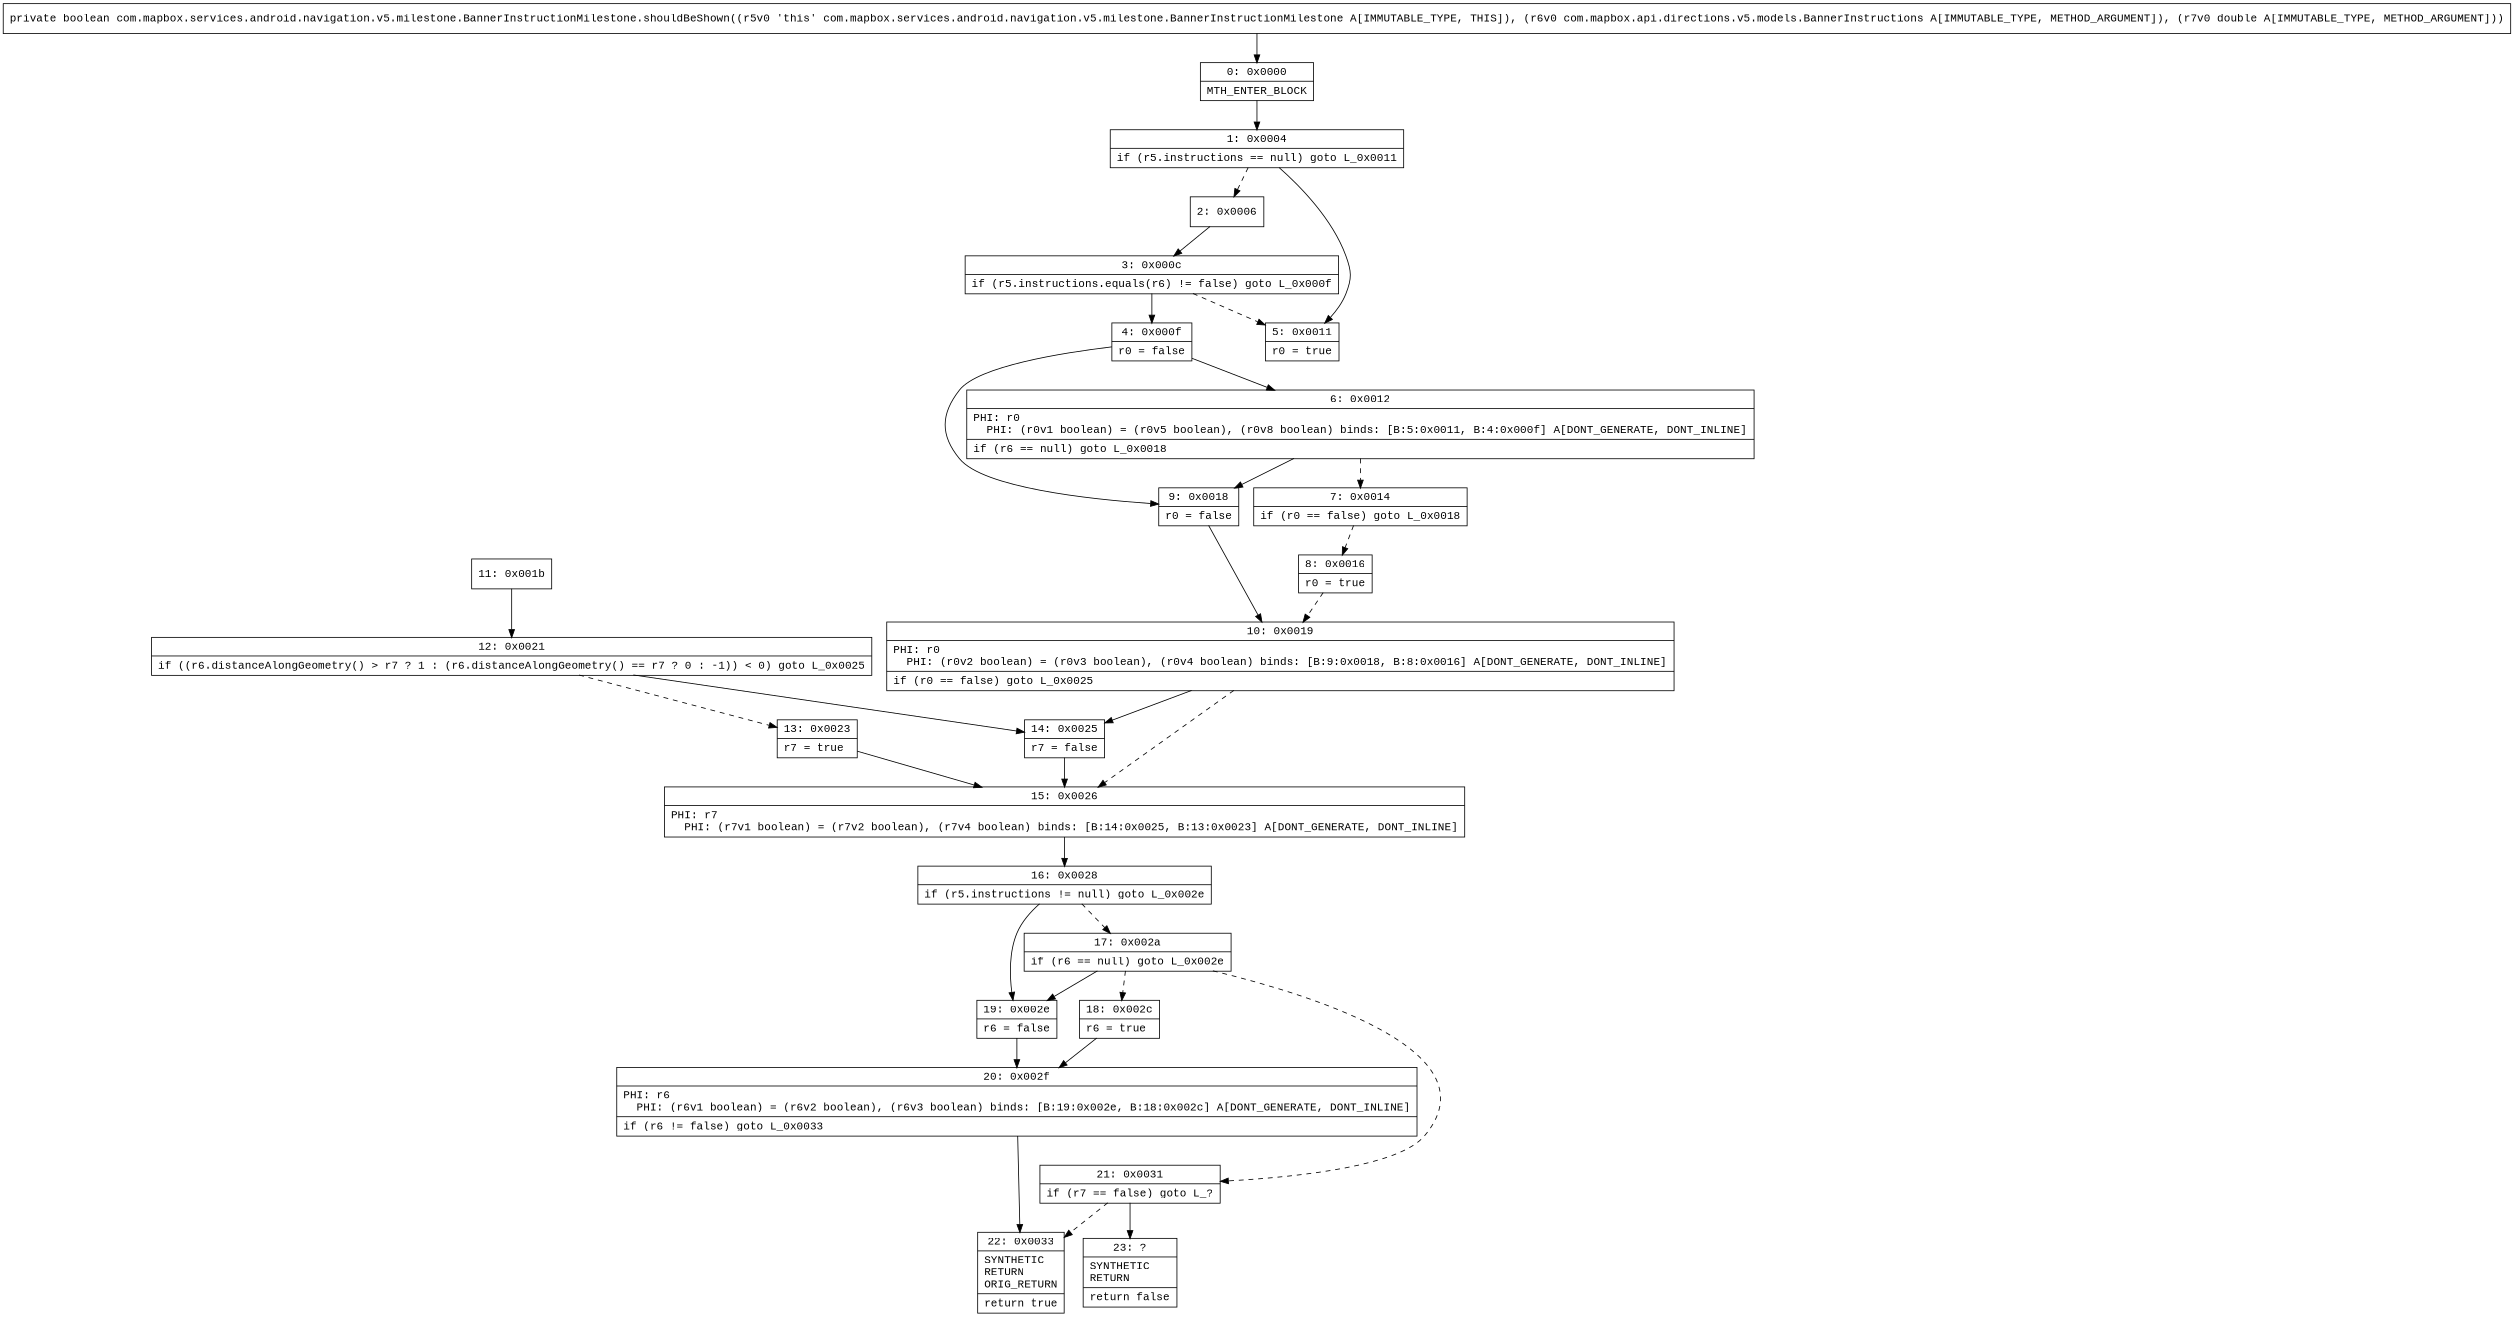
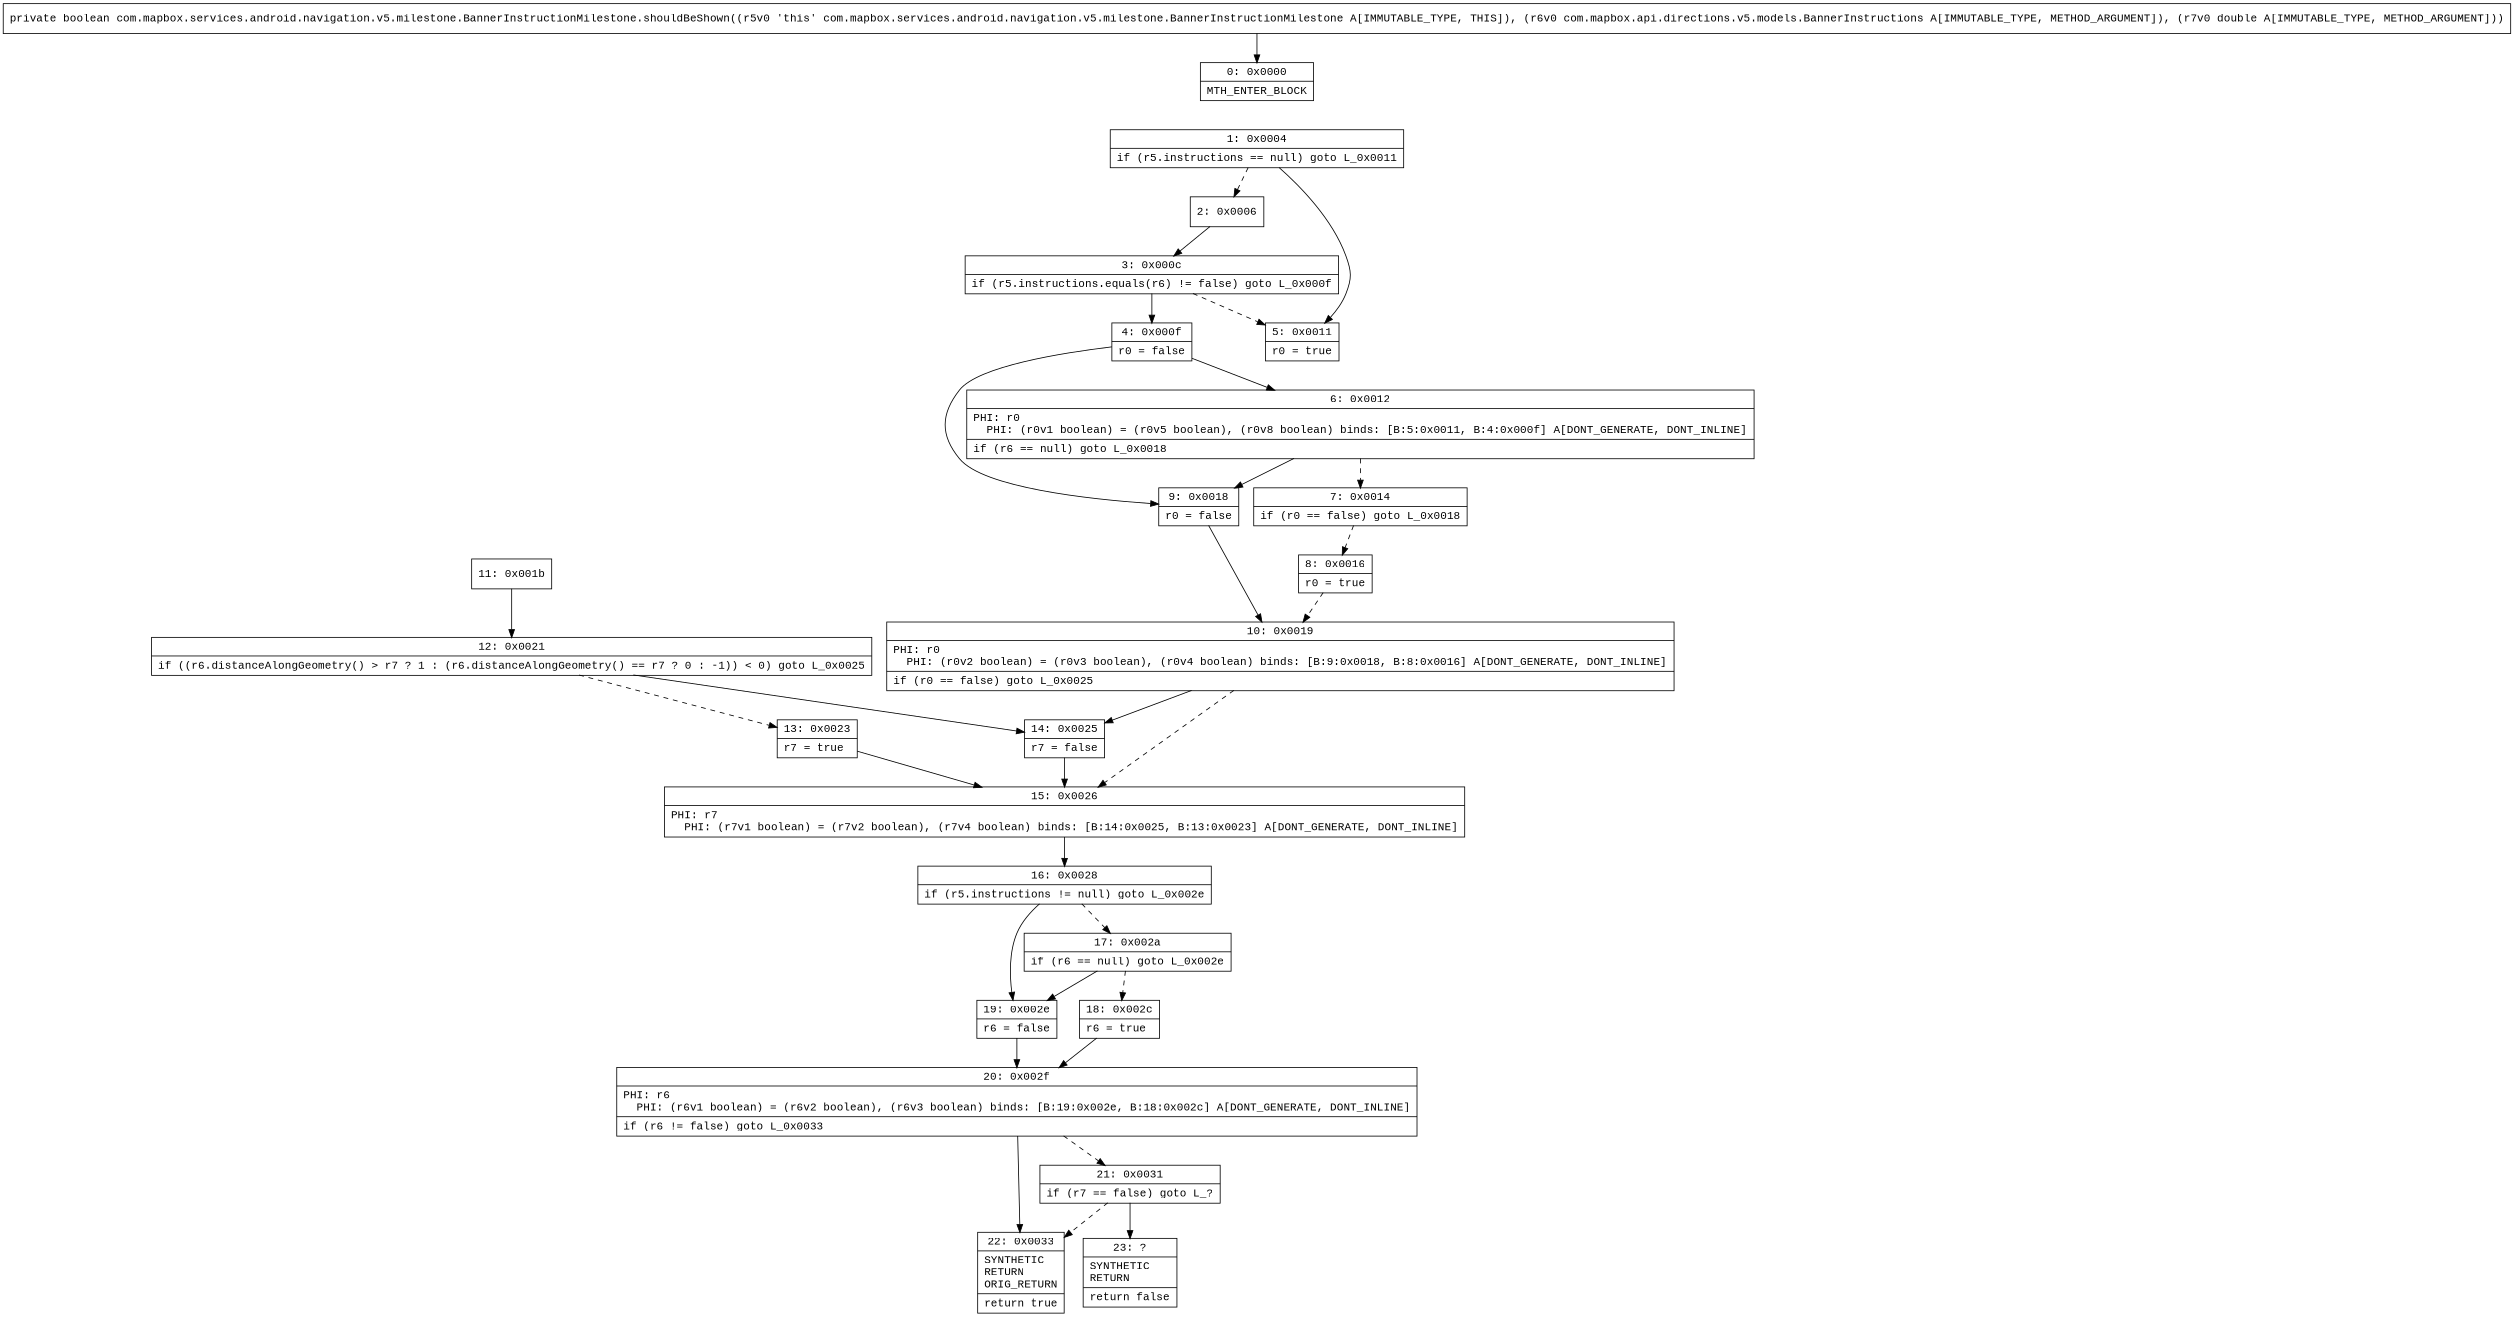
(1257, 111) -> none
(1437, 1085) -> (1081, 1148)
